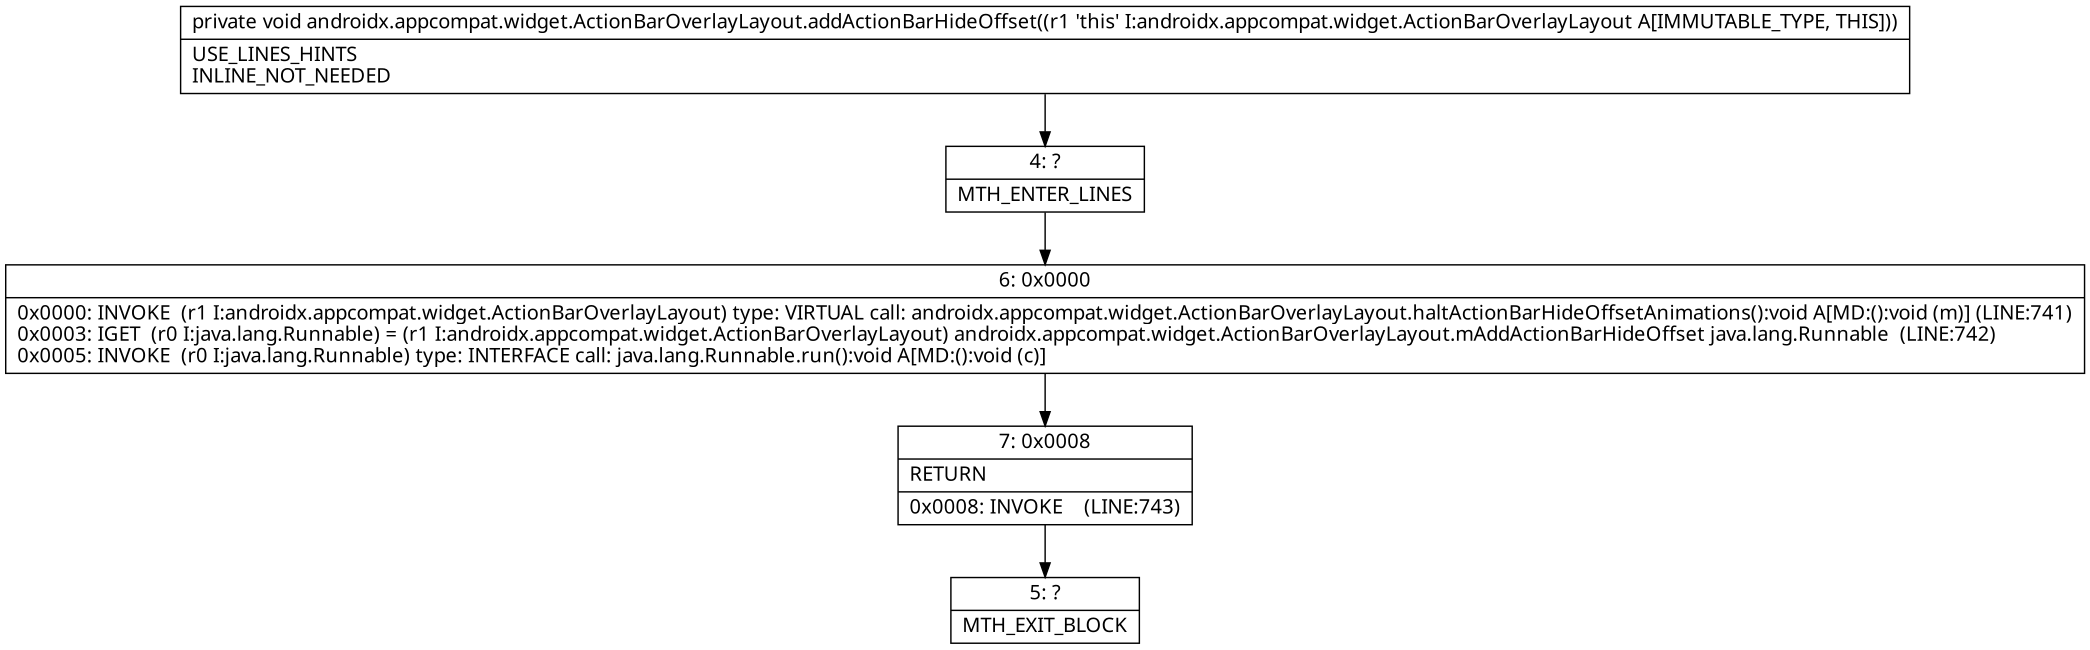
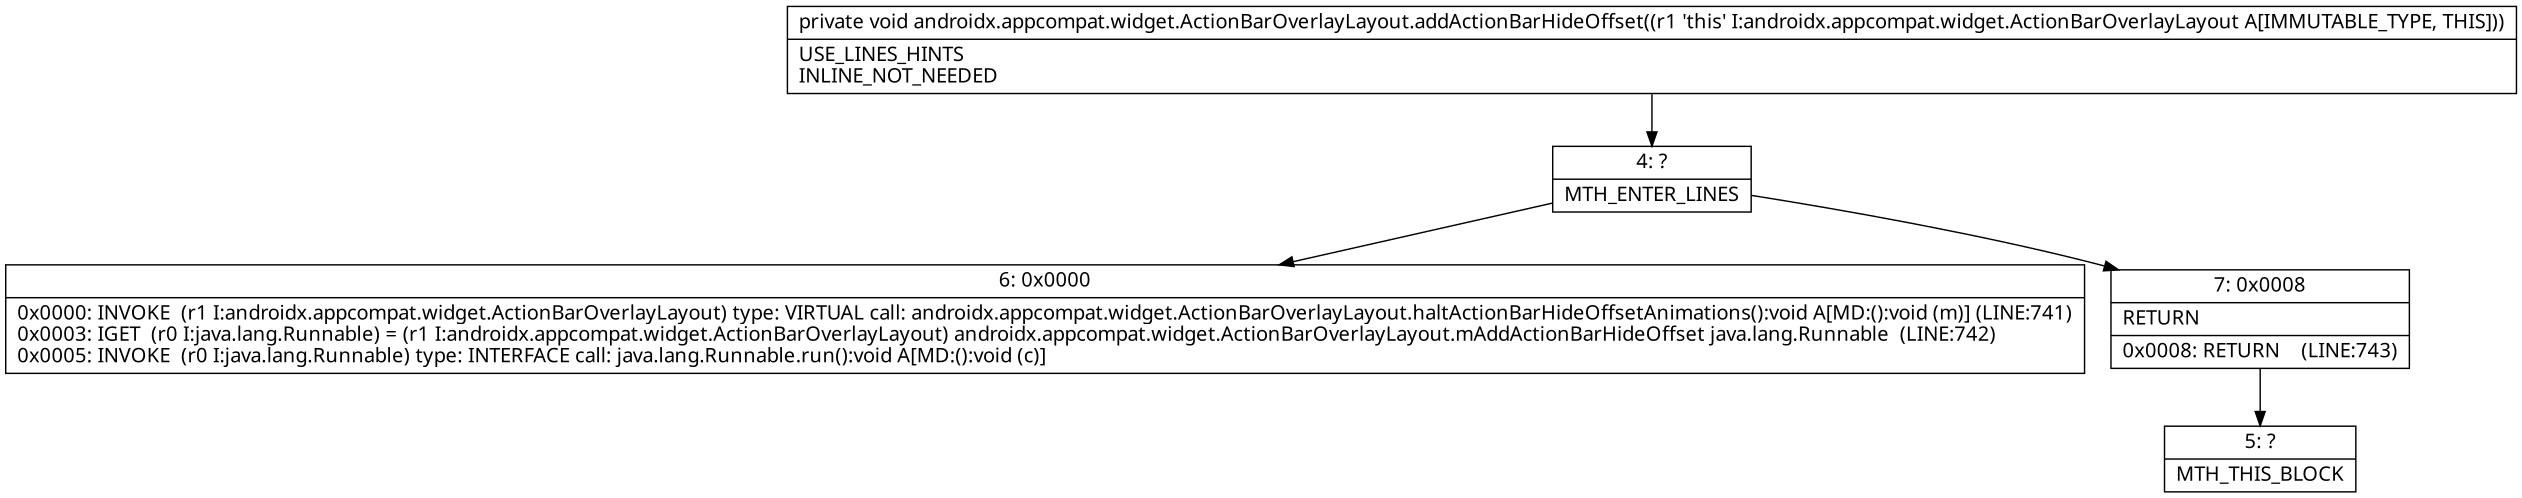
(1045, 393) -> (1929, 227)
(1045, 508) -> (2260, 351)
(1045, 626) -> (2260, 475)
